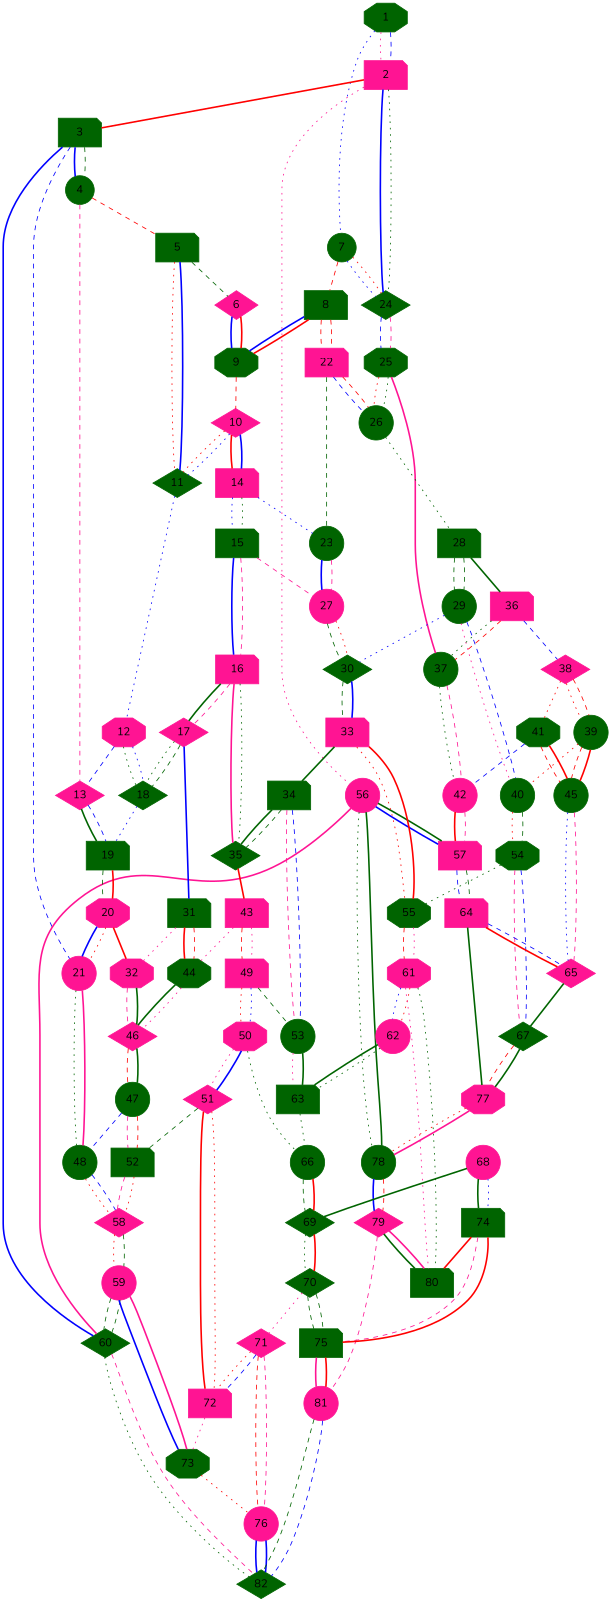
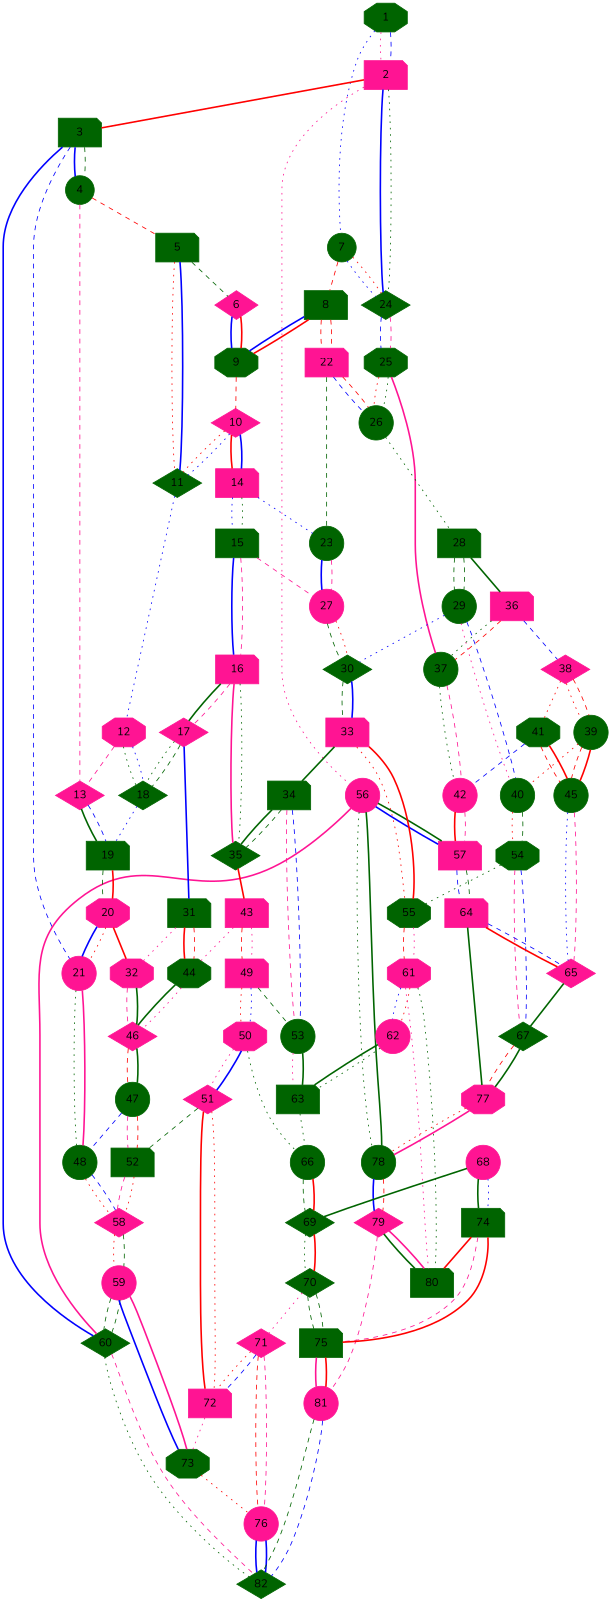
(101, 766) -> (101, 766)
